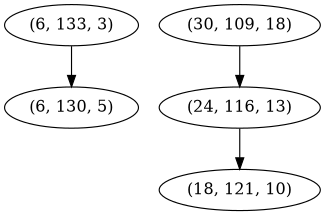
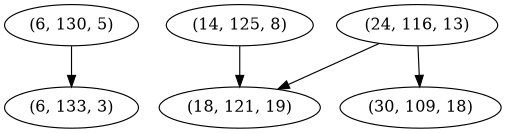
none -> (240, 25)
(72, 61) -> (72, 61)
(240, 61) -> (419, 61)
(240, 190) -> (240, 108)
